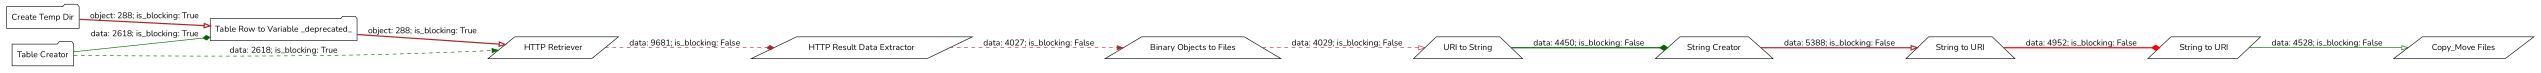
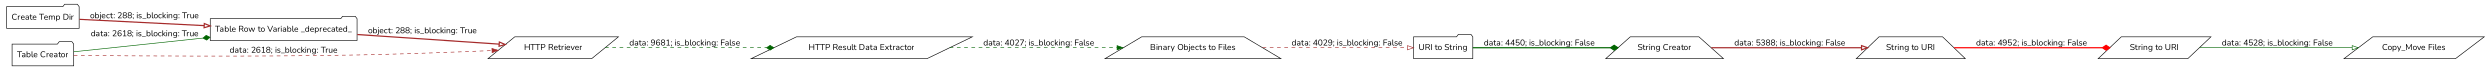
(686, 48) -> (686, 48)
(1033, 48) -> (1033, 48)
(1468, 48) -> (1443, 48)
(283, 56) -> (283, 56)
